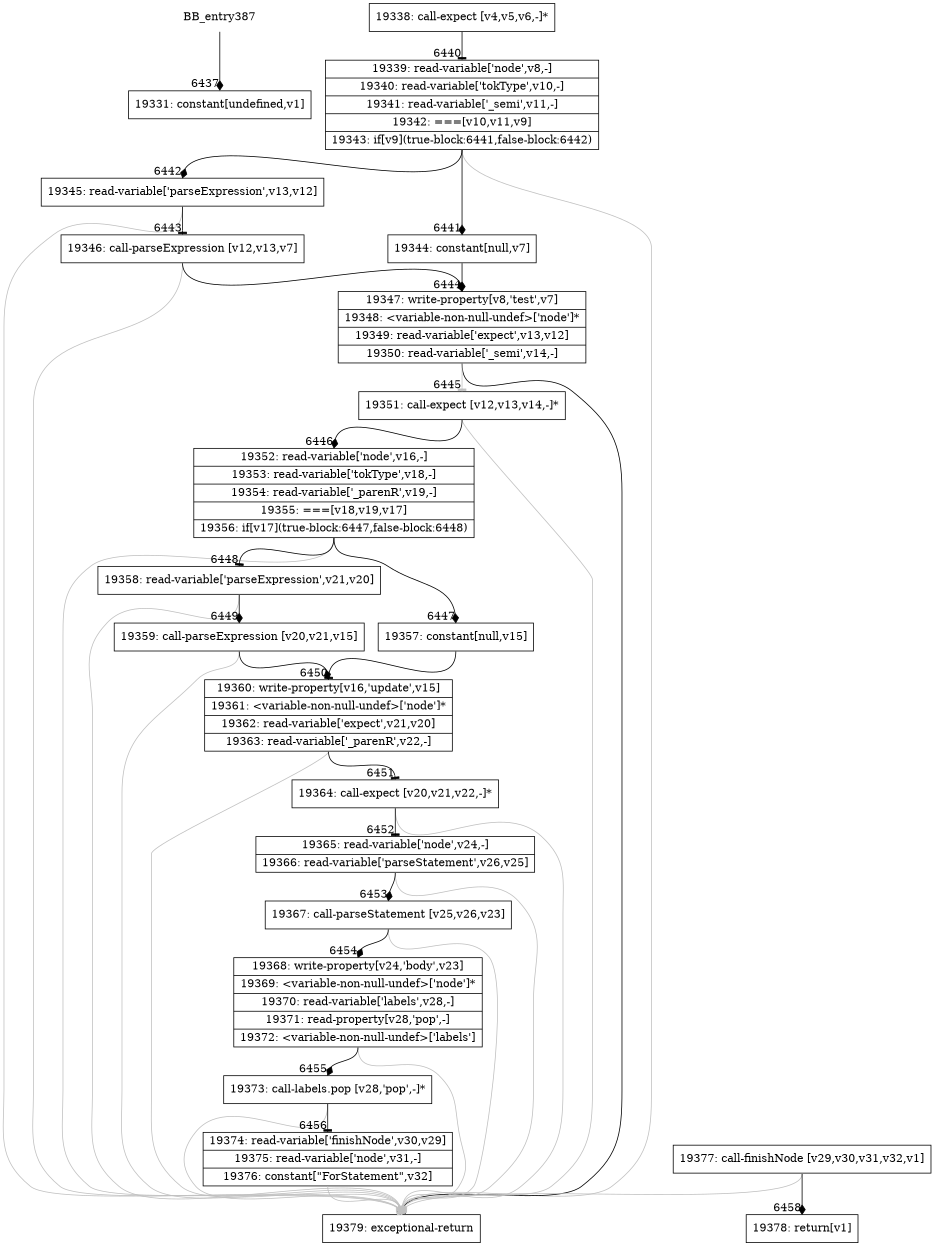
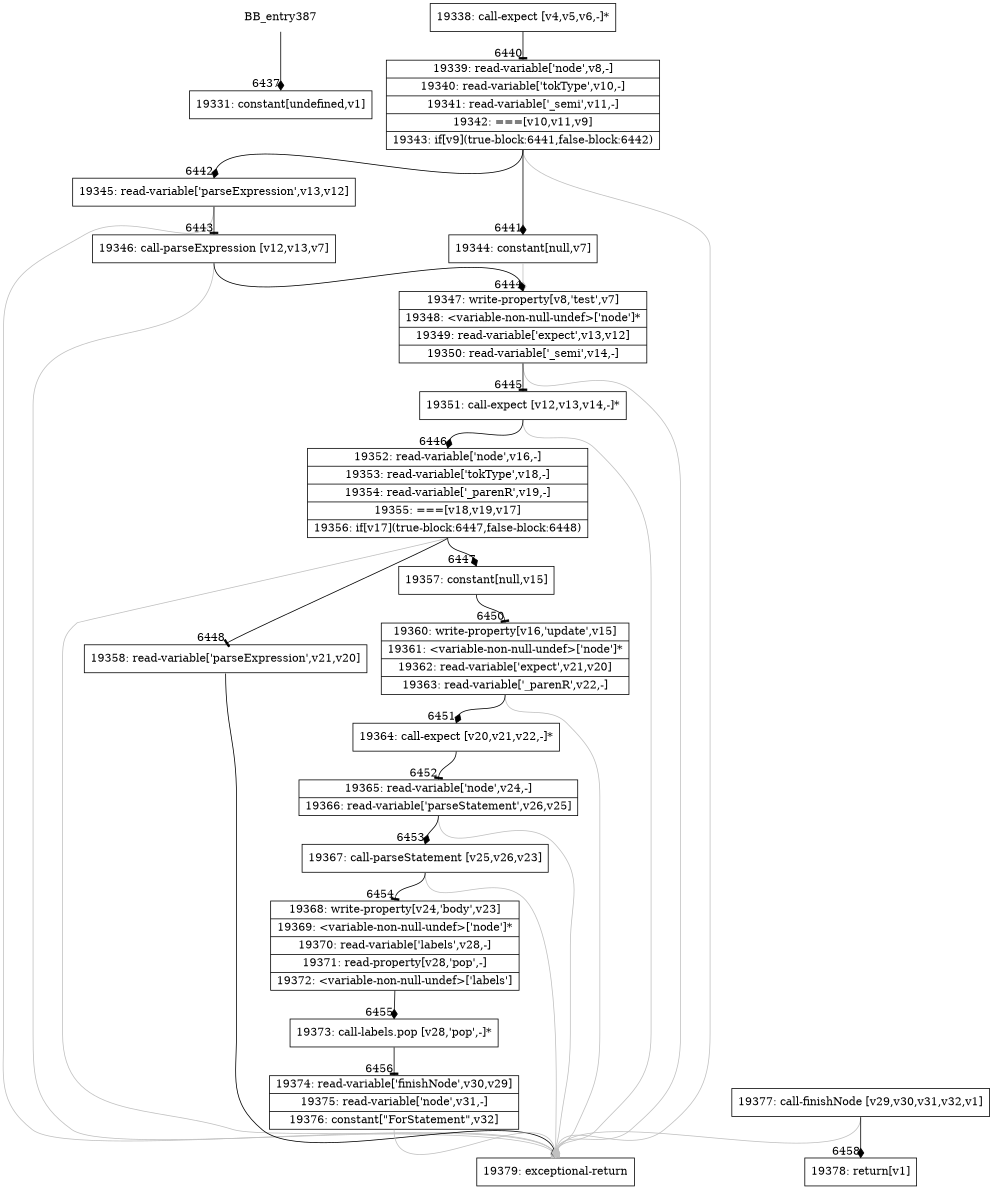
(462, 272) -> (523, 272)
(462, 381) -> (523, 381)
(239, 637) -> none
(360, 766) -> (486, 709)
(622, 817) -> (681, 740)
(378, 942) -> (412, 886)
(92, 974) -> (236, 1055)
(563, 995) -> none
(456, 1113) -> none
(196, 1186) -> none
